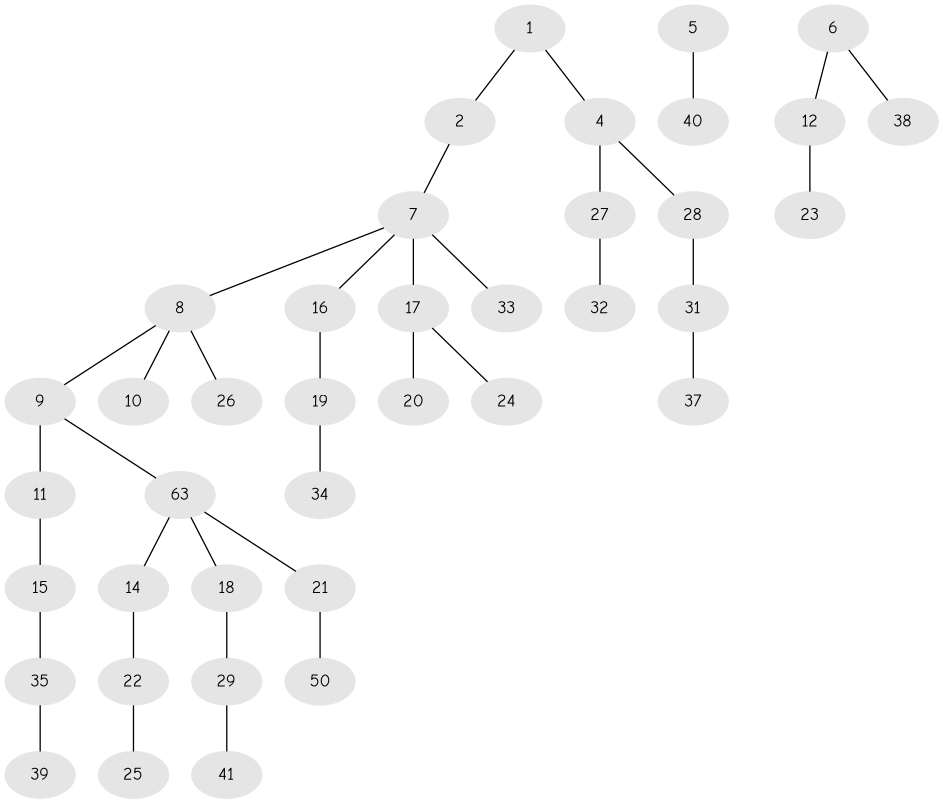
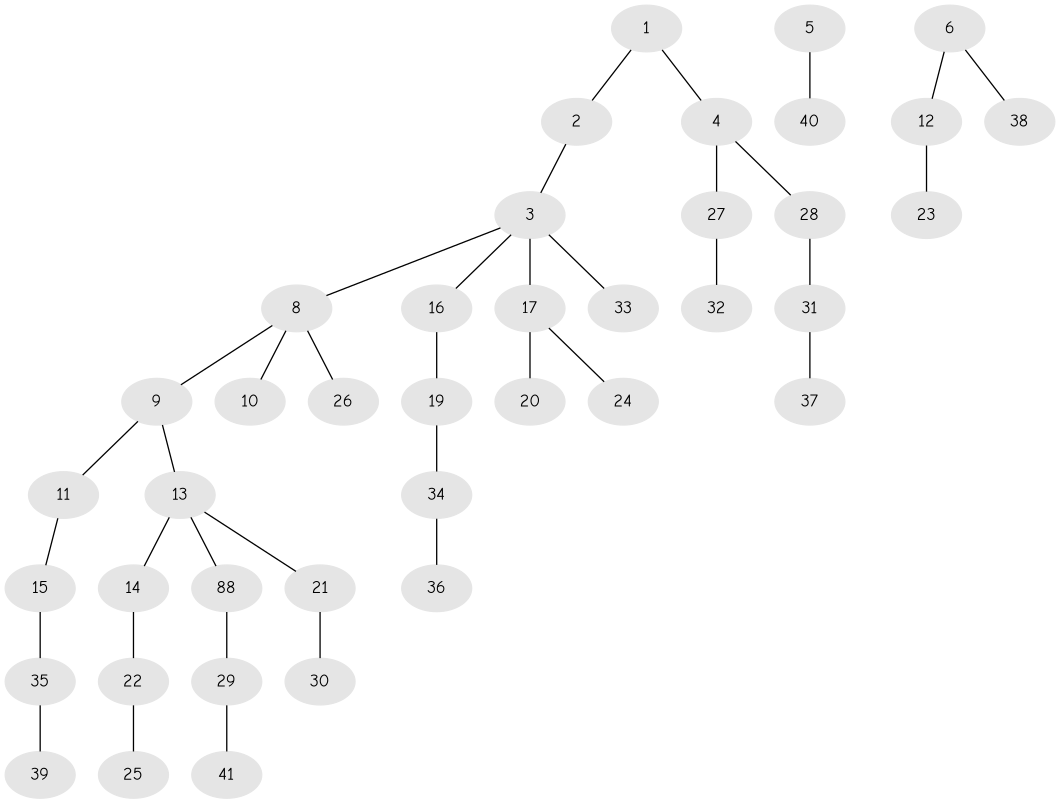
(413, 215) -> (530, 215)
(180, 495) -> (180, 495)
(227, 588) -> (227, 588)
none -> (437, 588)
(320, 682) -> (320, 682)
